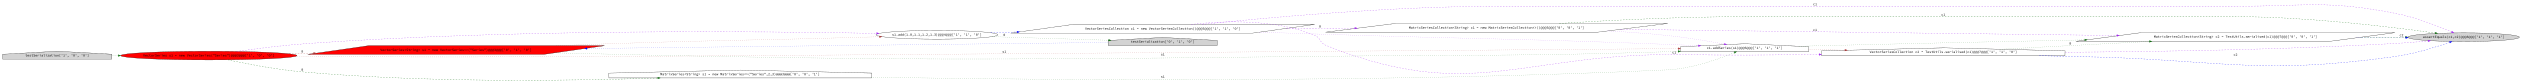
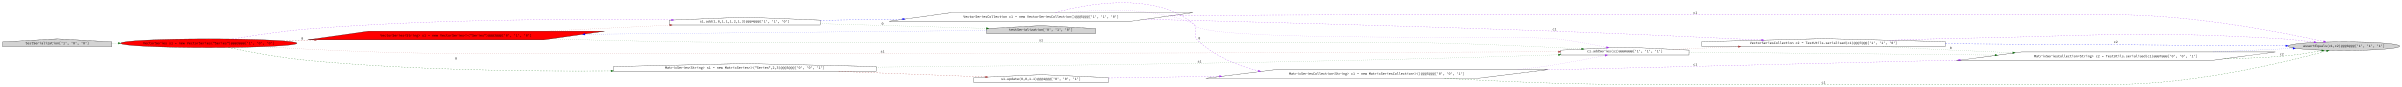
(937, 35) -> (745, 21)
none -> (1041, 79)
